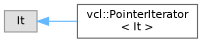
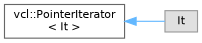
(63, 21) -> (151, 21)
